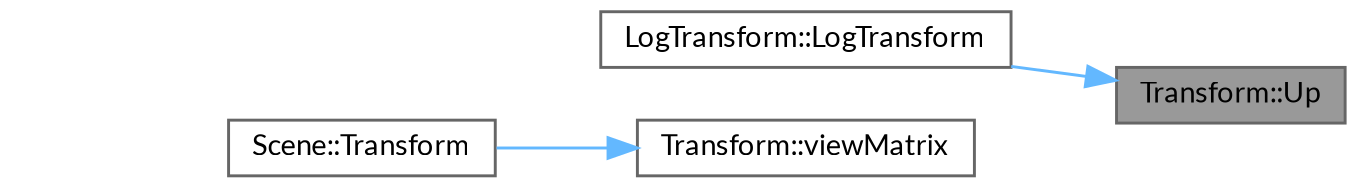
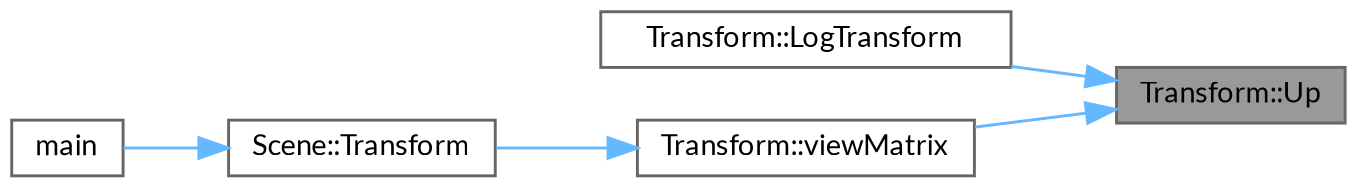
(806, 40) -> (806, 40)
none -> (1031, 120)
none -> (67, 148)
